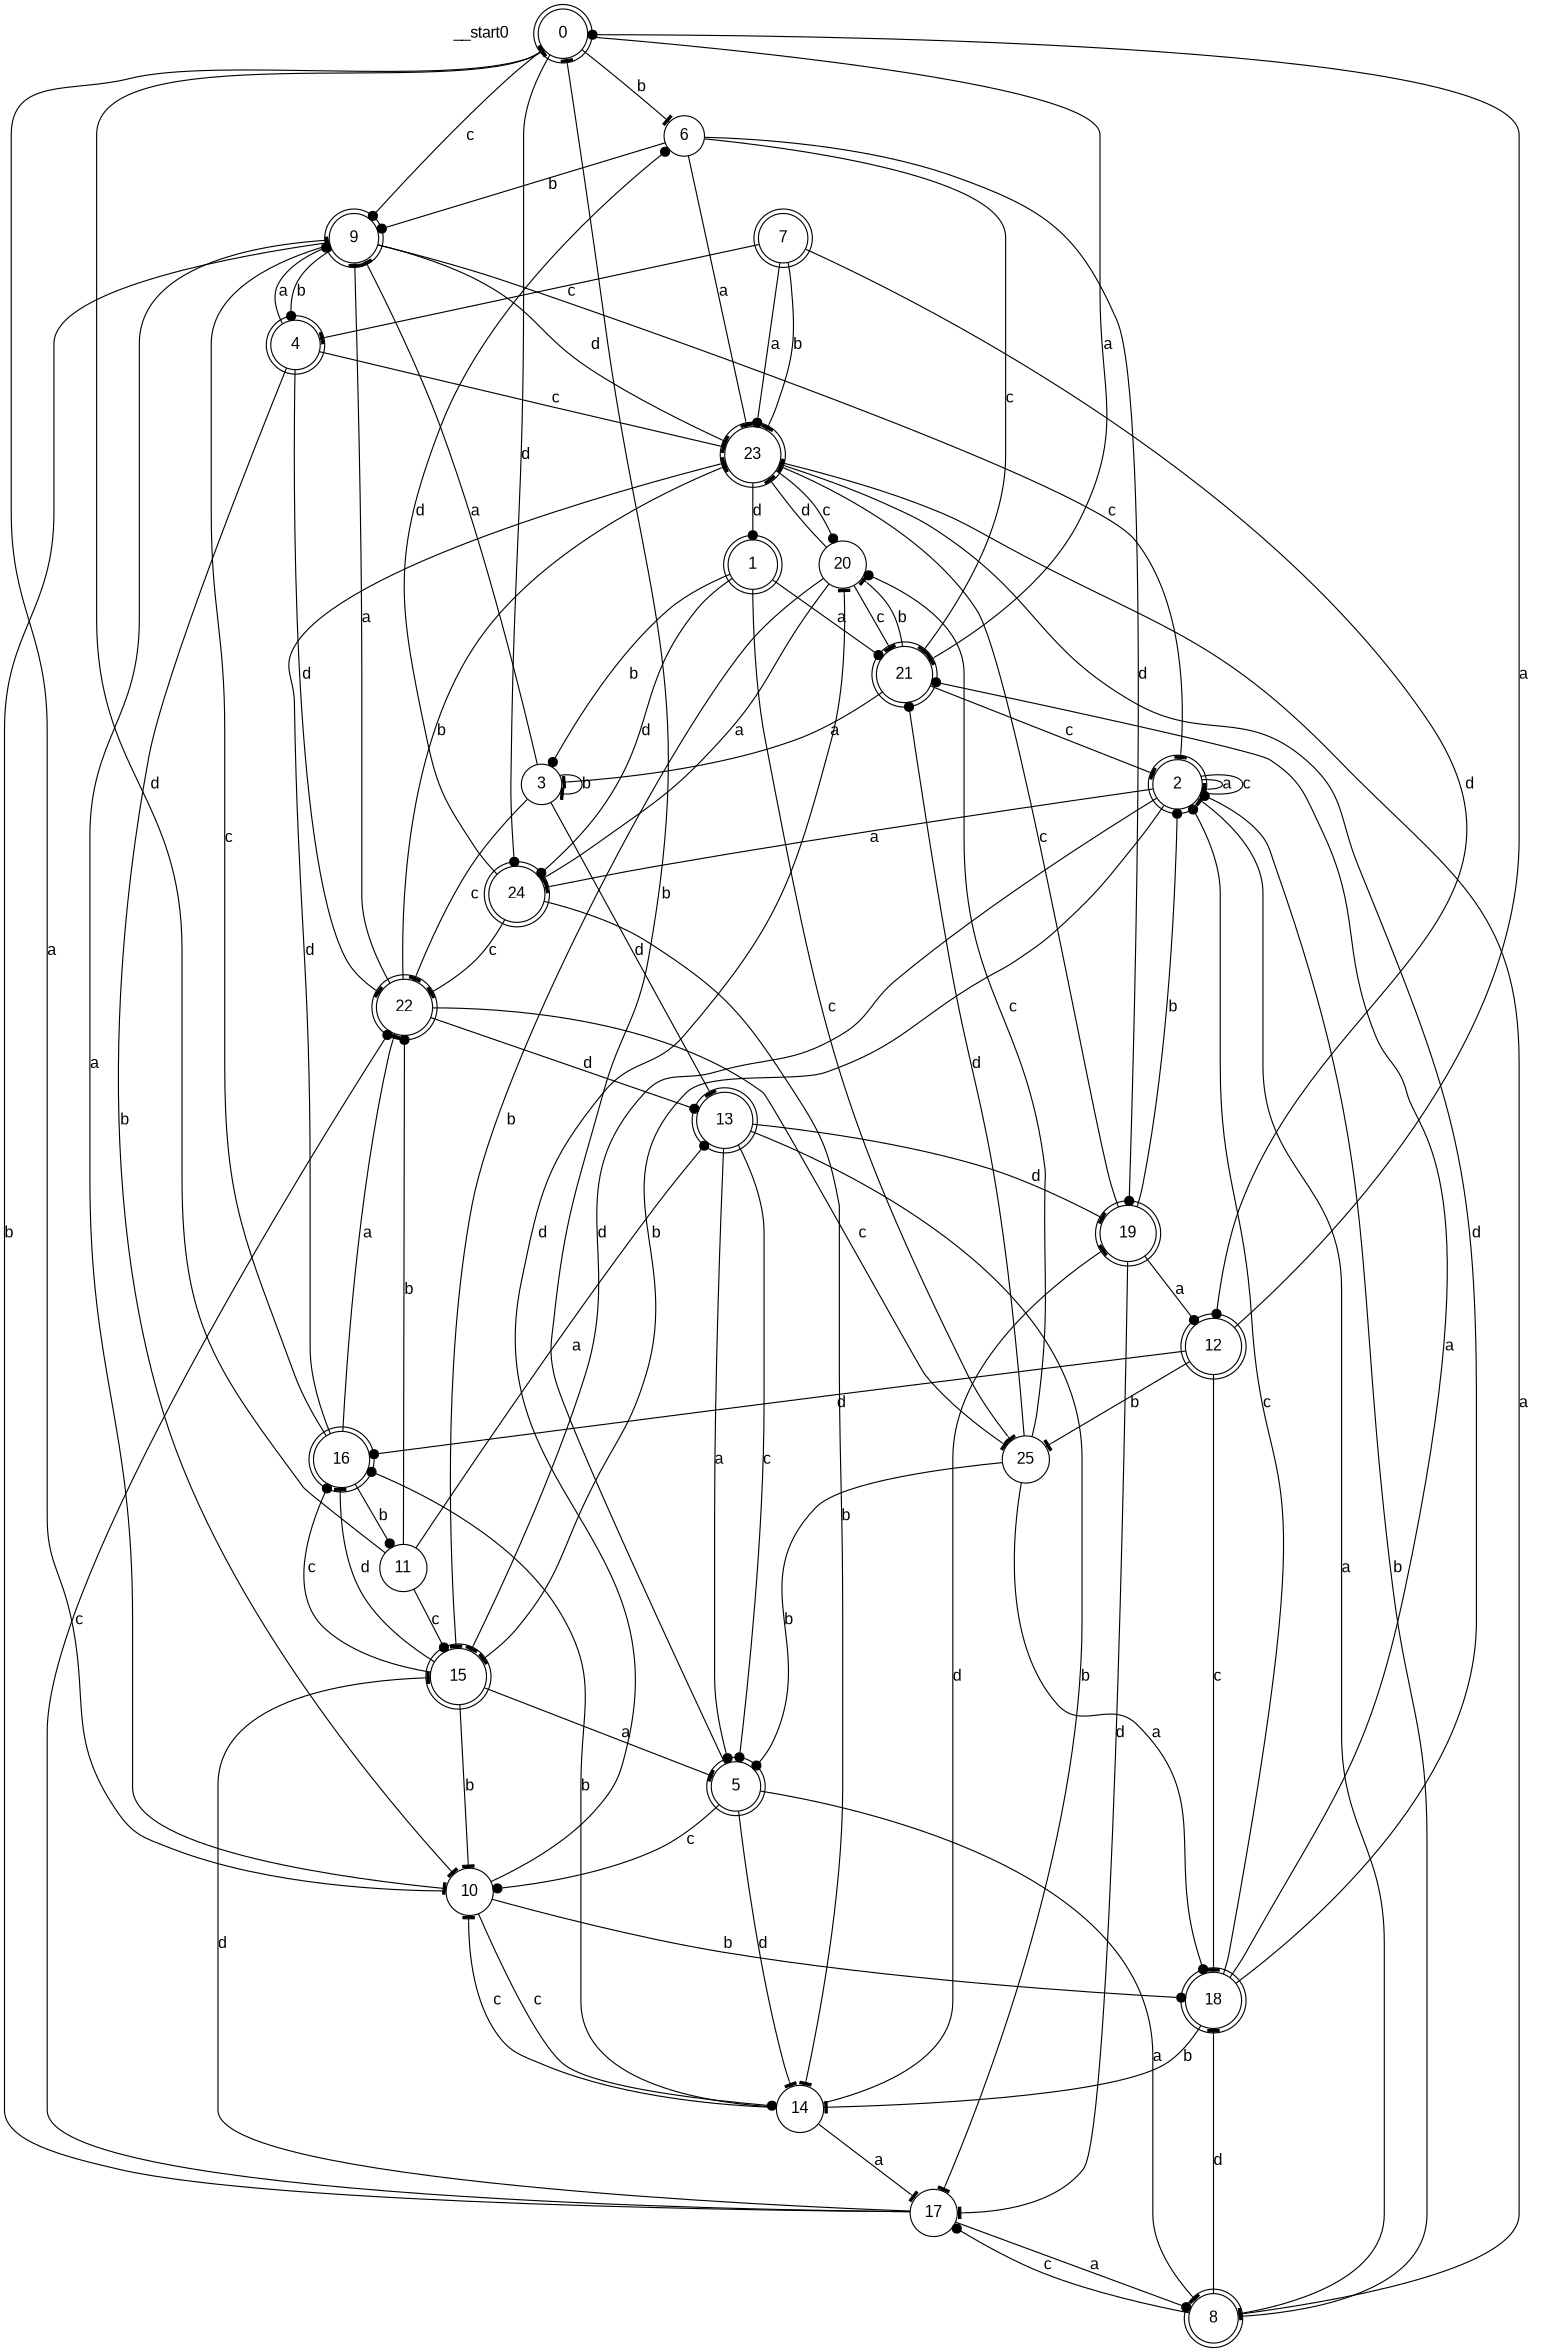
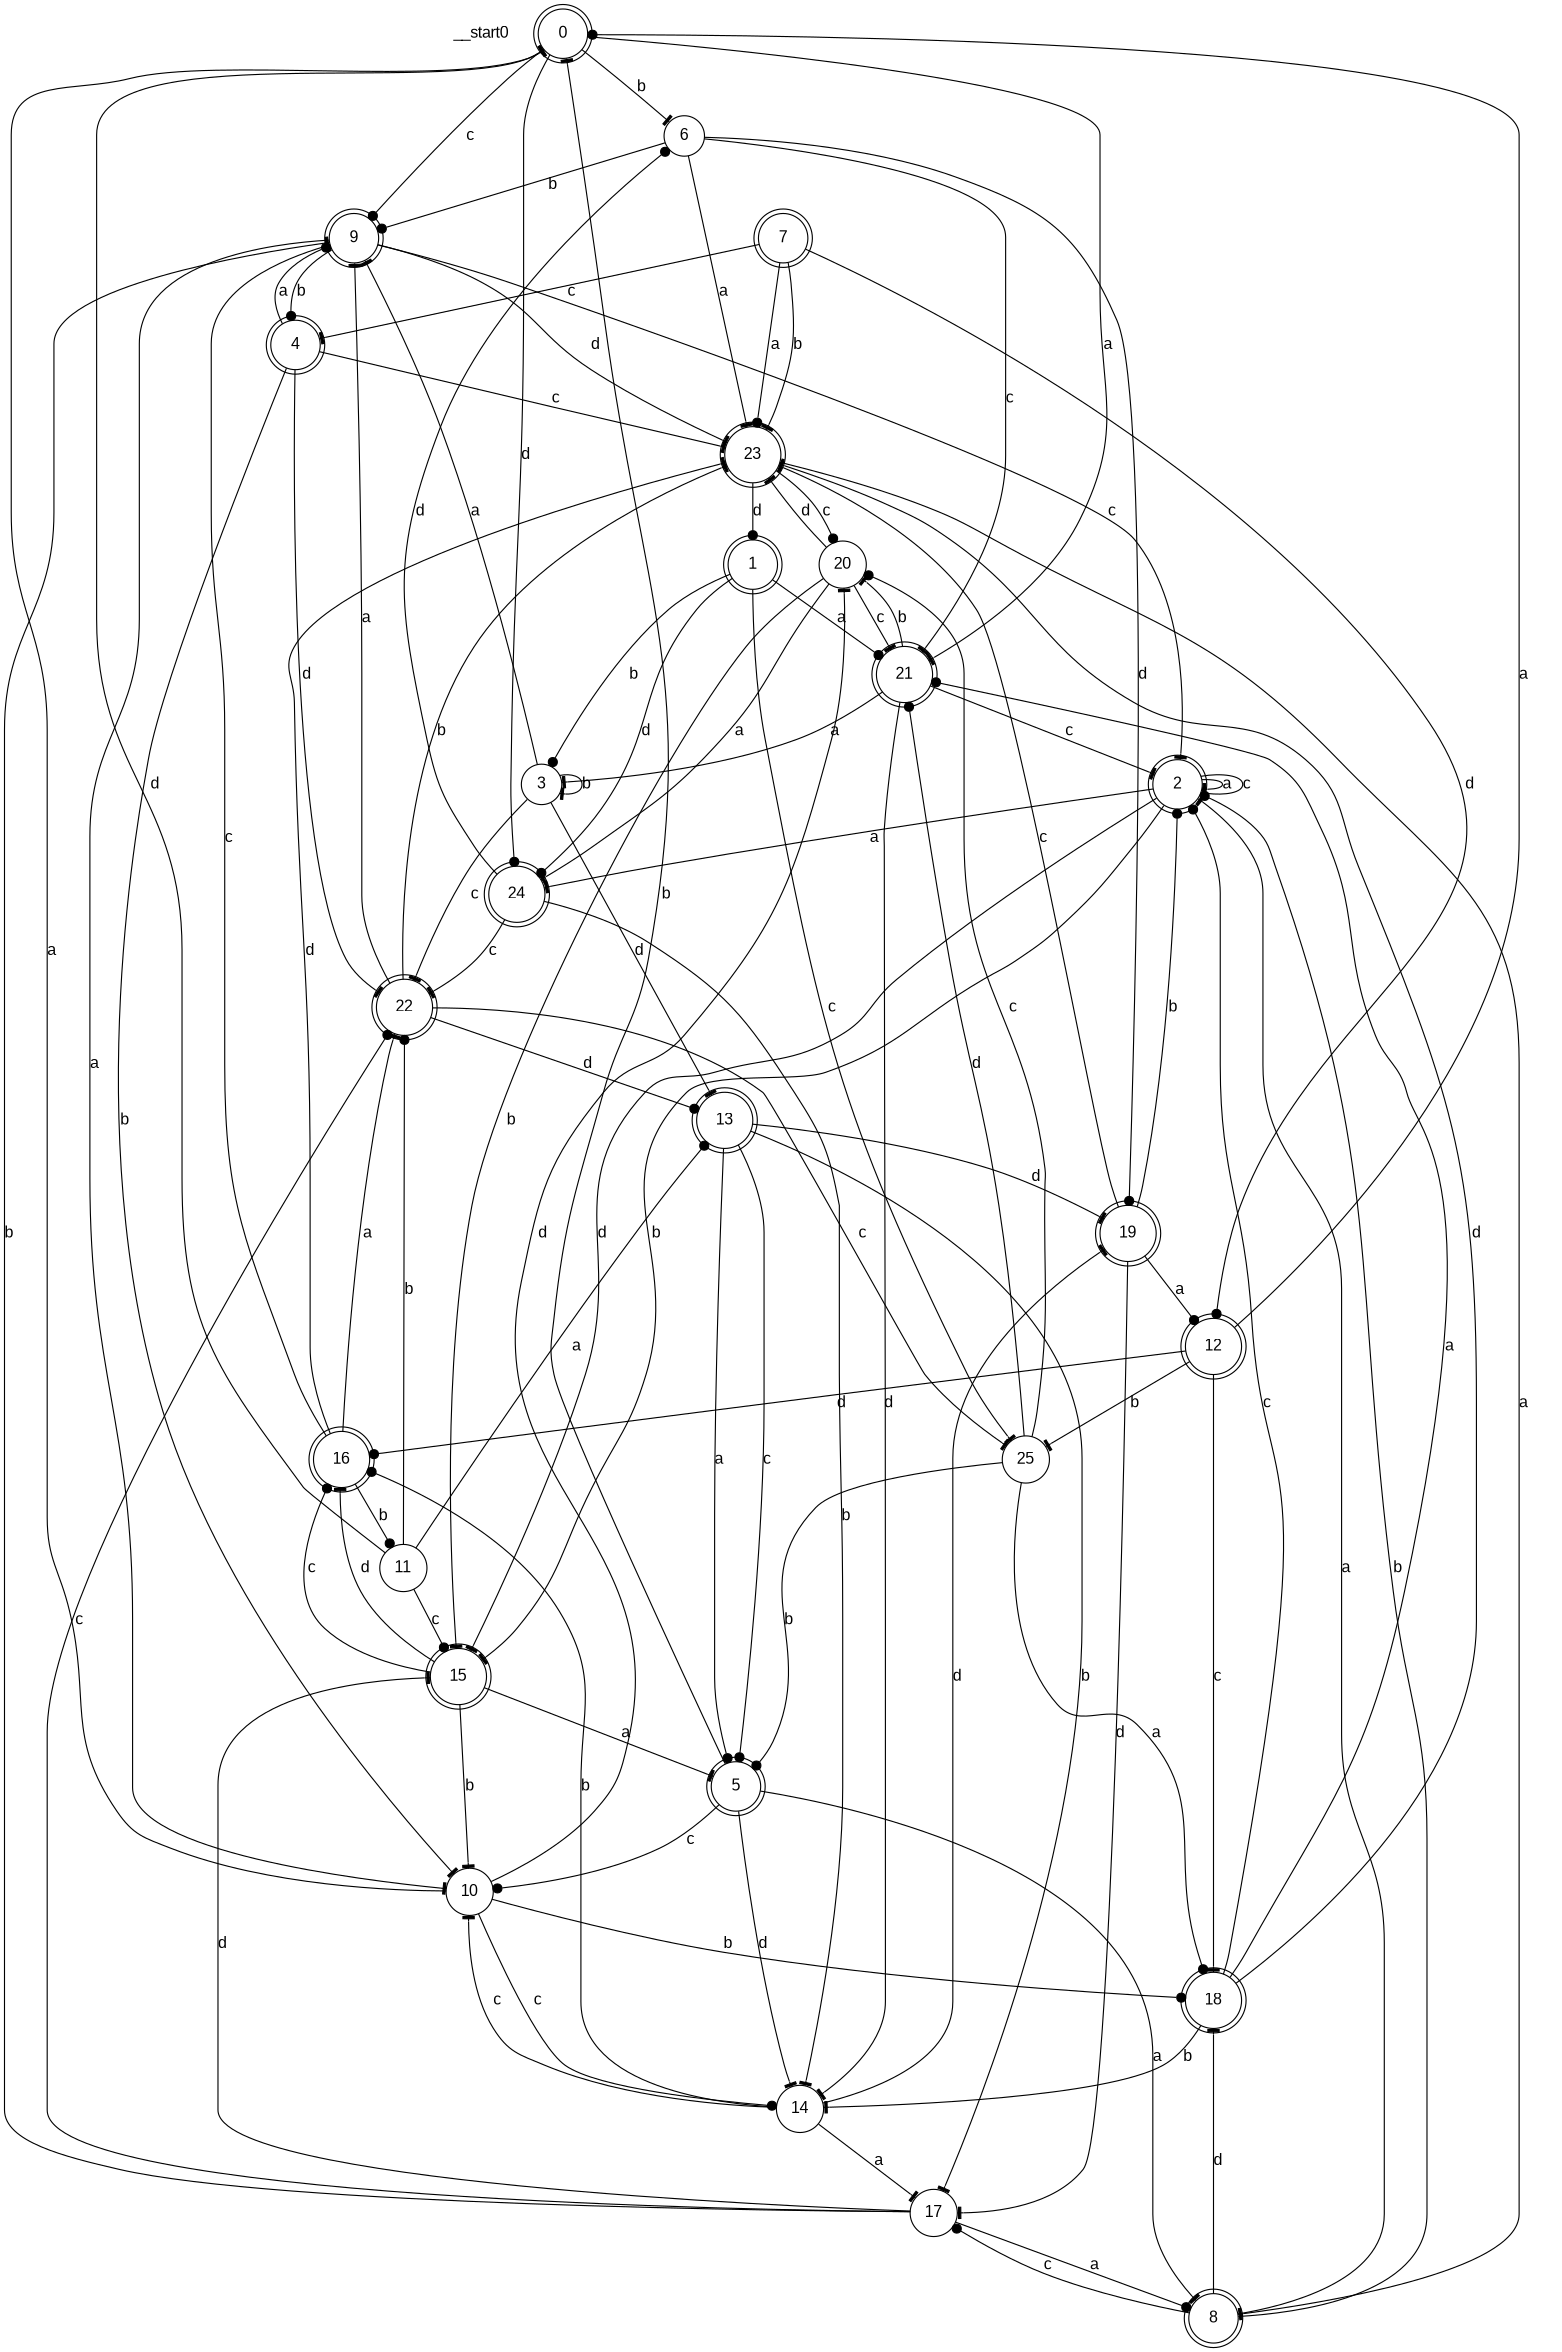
none -> (885, 1408)
